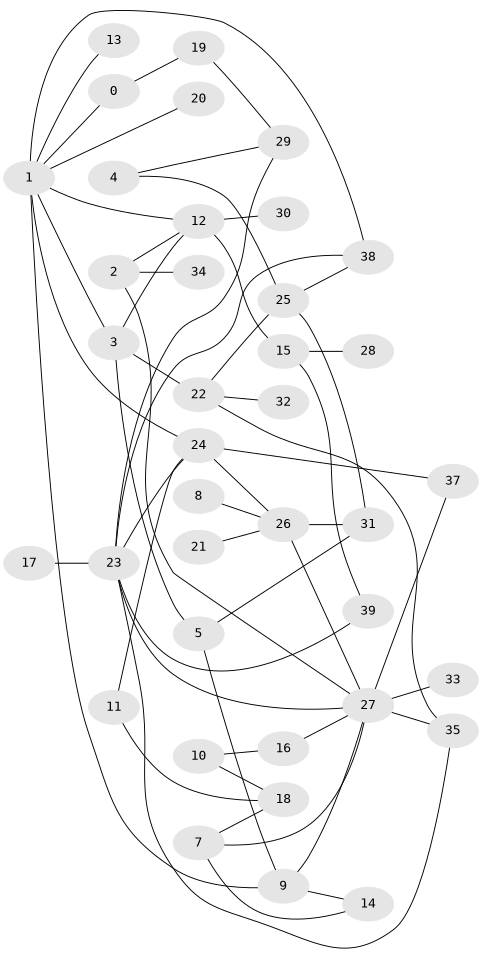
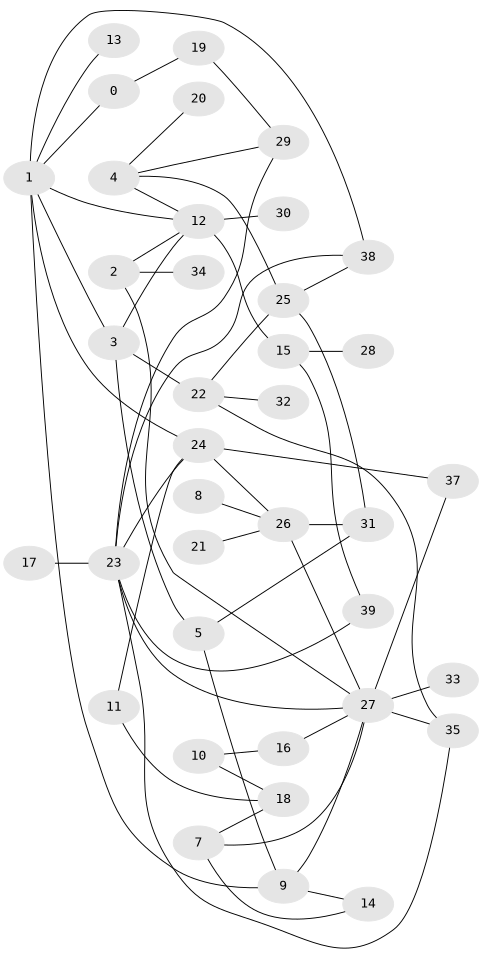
(114, 139) -> (156, 138)
none -> (156, 200)
